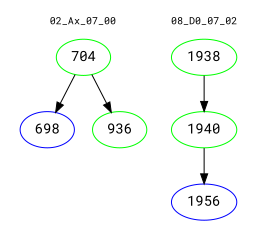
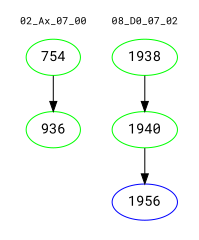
(83, 57) -> (53, 57)
(47, 130) -> none
